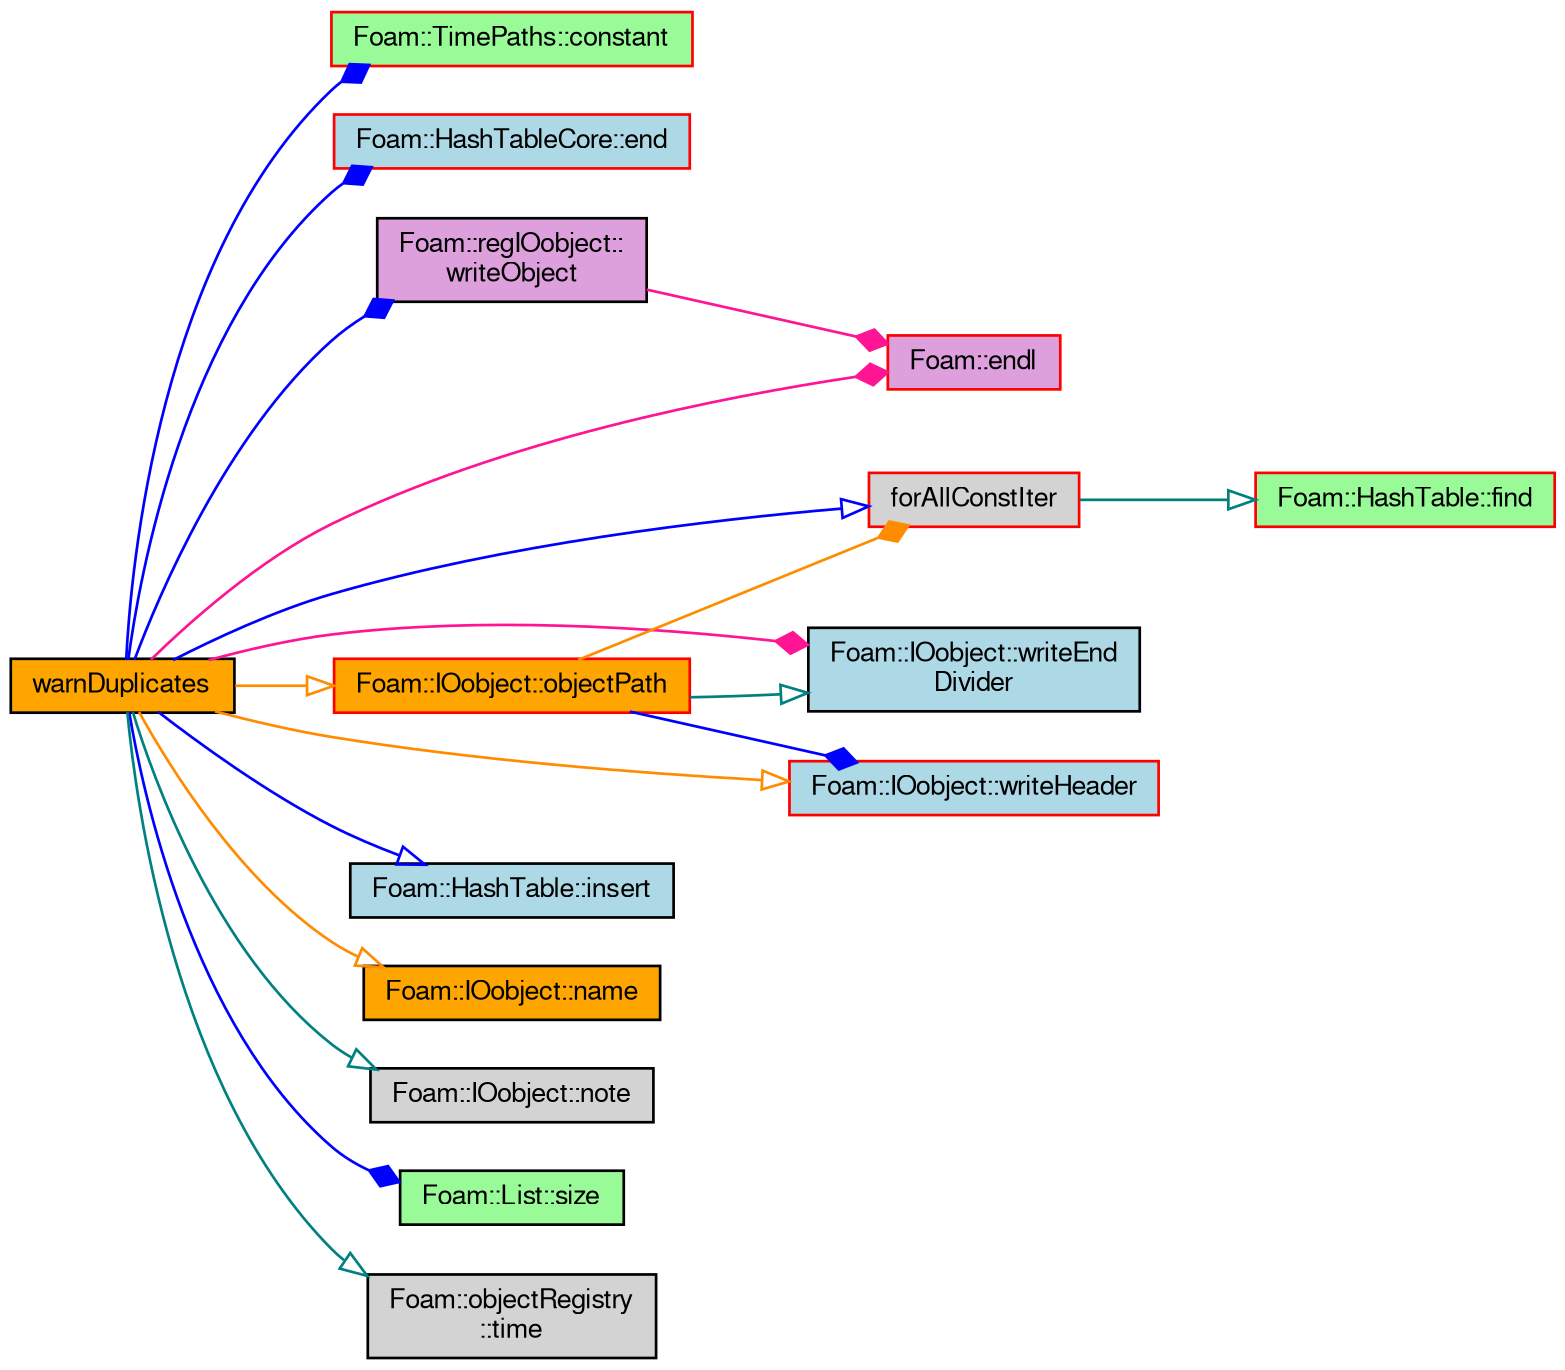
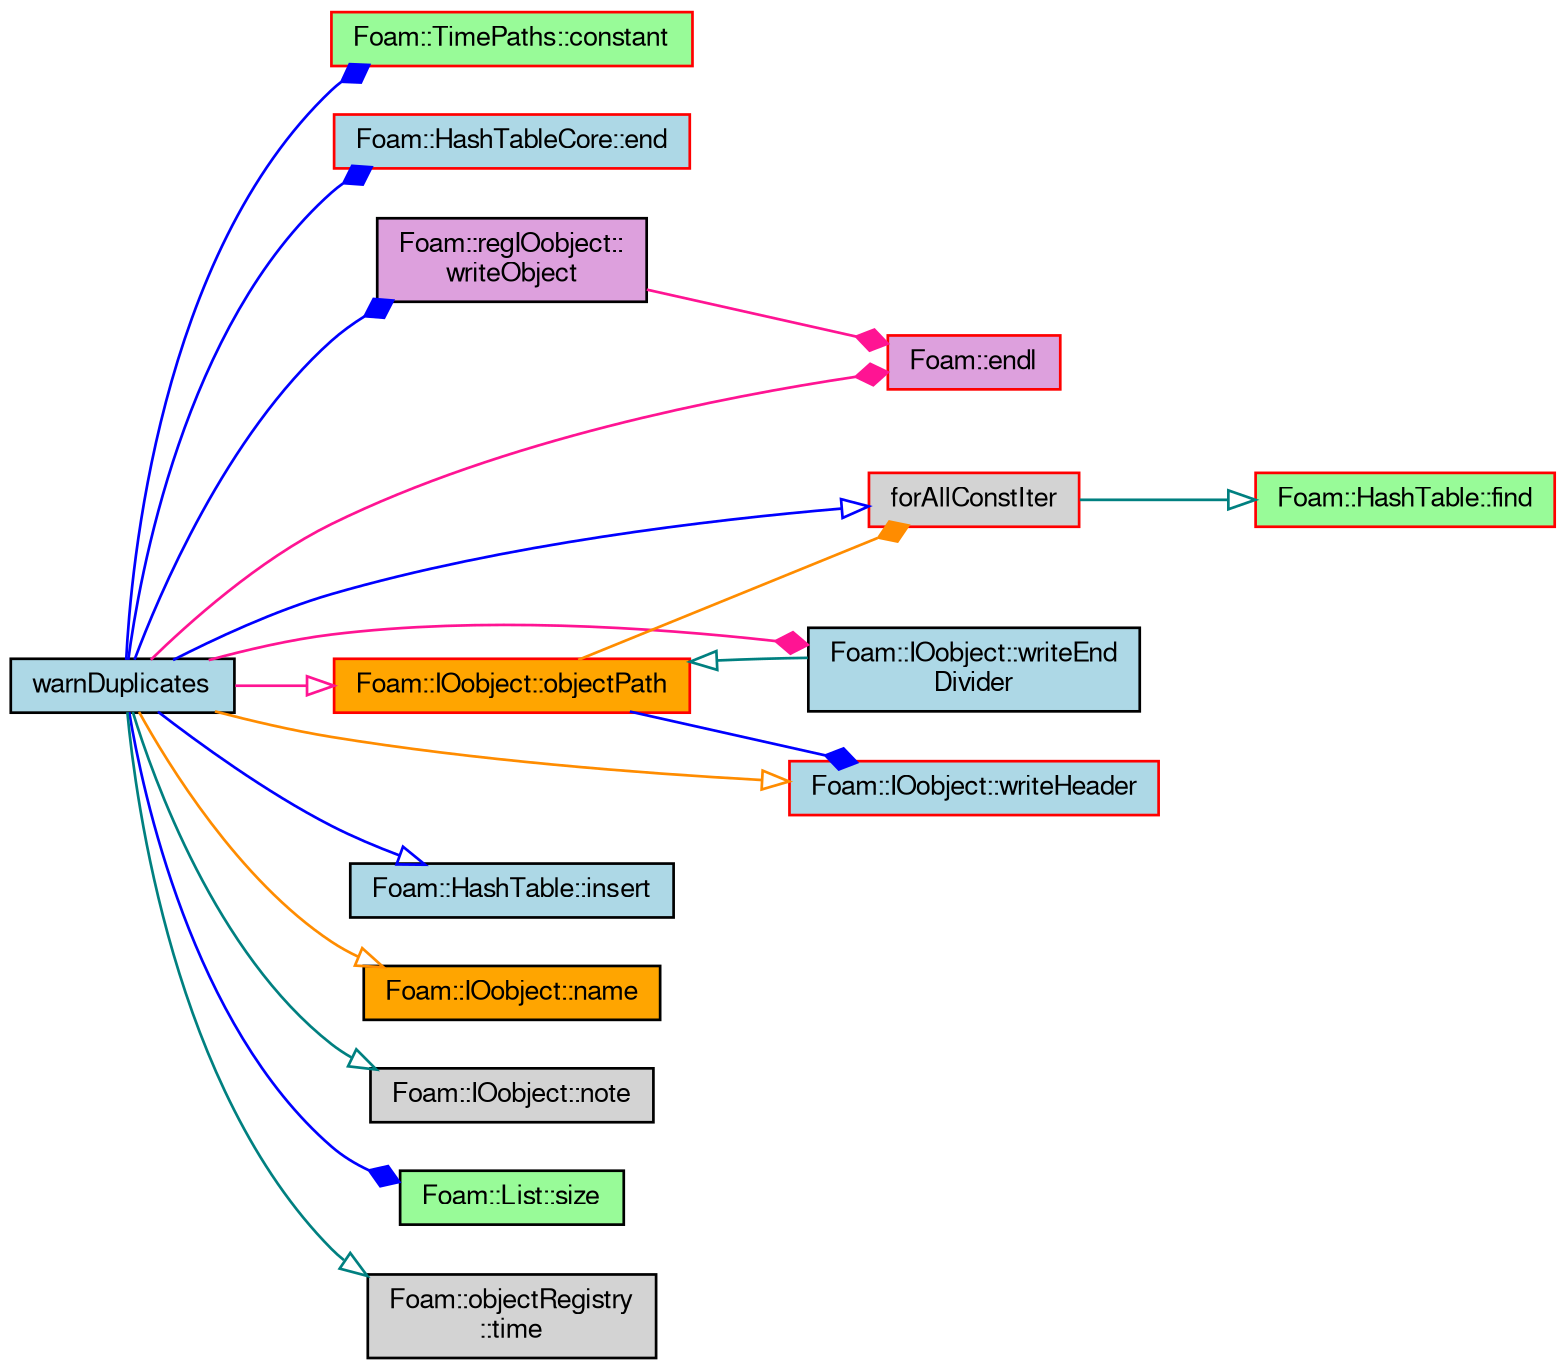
(123, 686) -> (123, 686)
(271, 686) -> (271, 686)
(735, 696) -> (763, 659)
